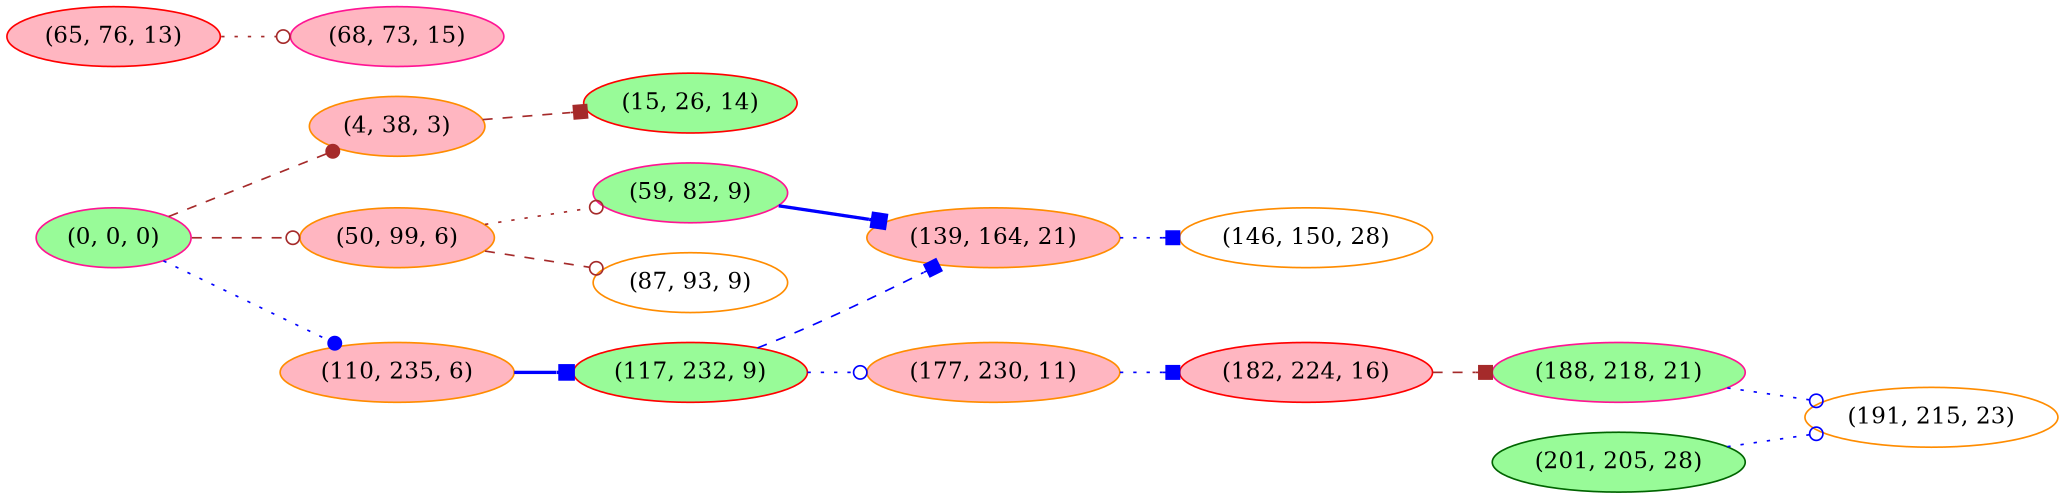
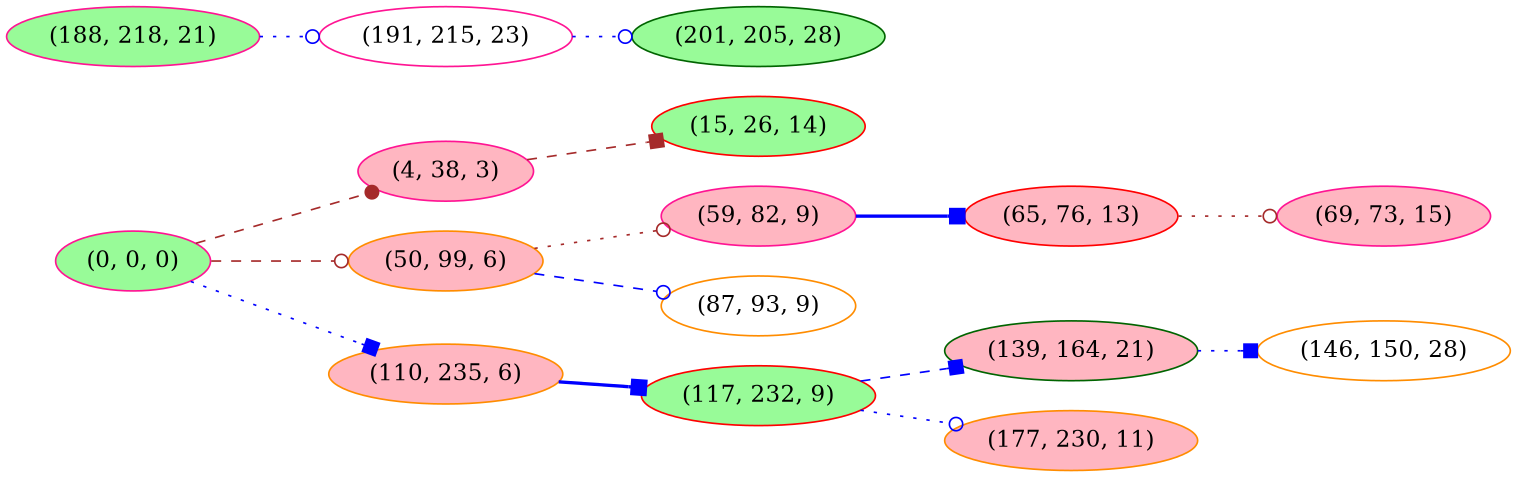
(397, 37) -> (1384, 216)
(397, 126) -> (446, 171)
(690, 193) -> (758, 216)
(824, 213) -> (902, 216)
(993, 238) -> (1071, 351)
(537, 259) -> (595, 282)
(246, 300) -> (276, 313)
(1306, 372) -> none
(1931, 417) -> (446, 37)
(1768, 441) -> (595, 37)
